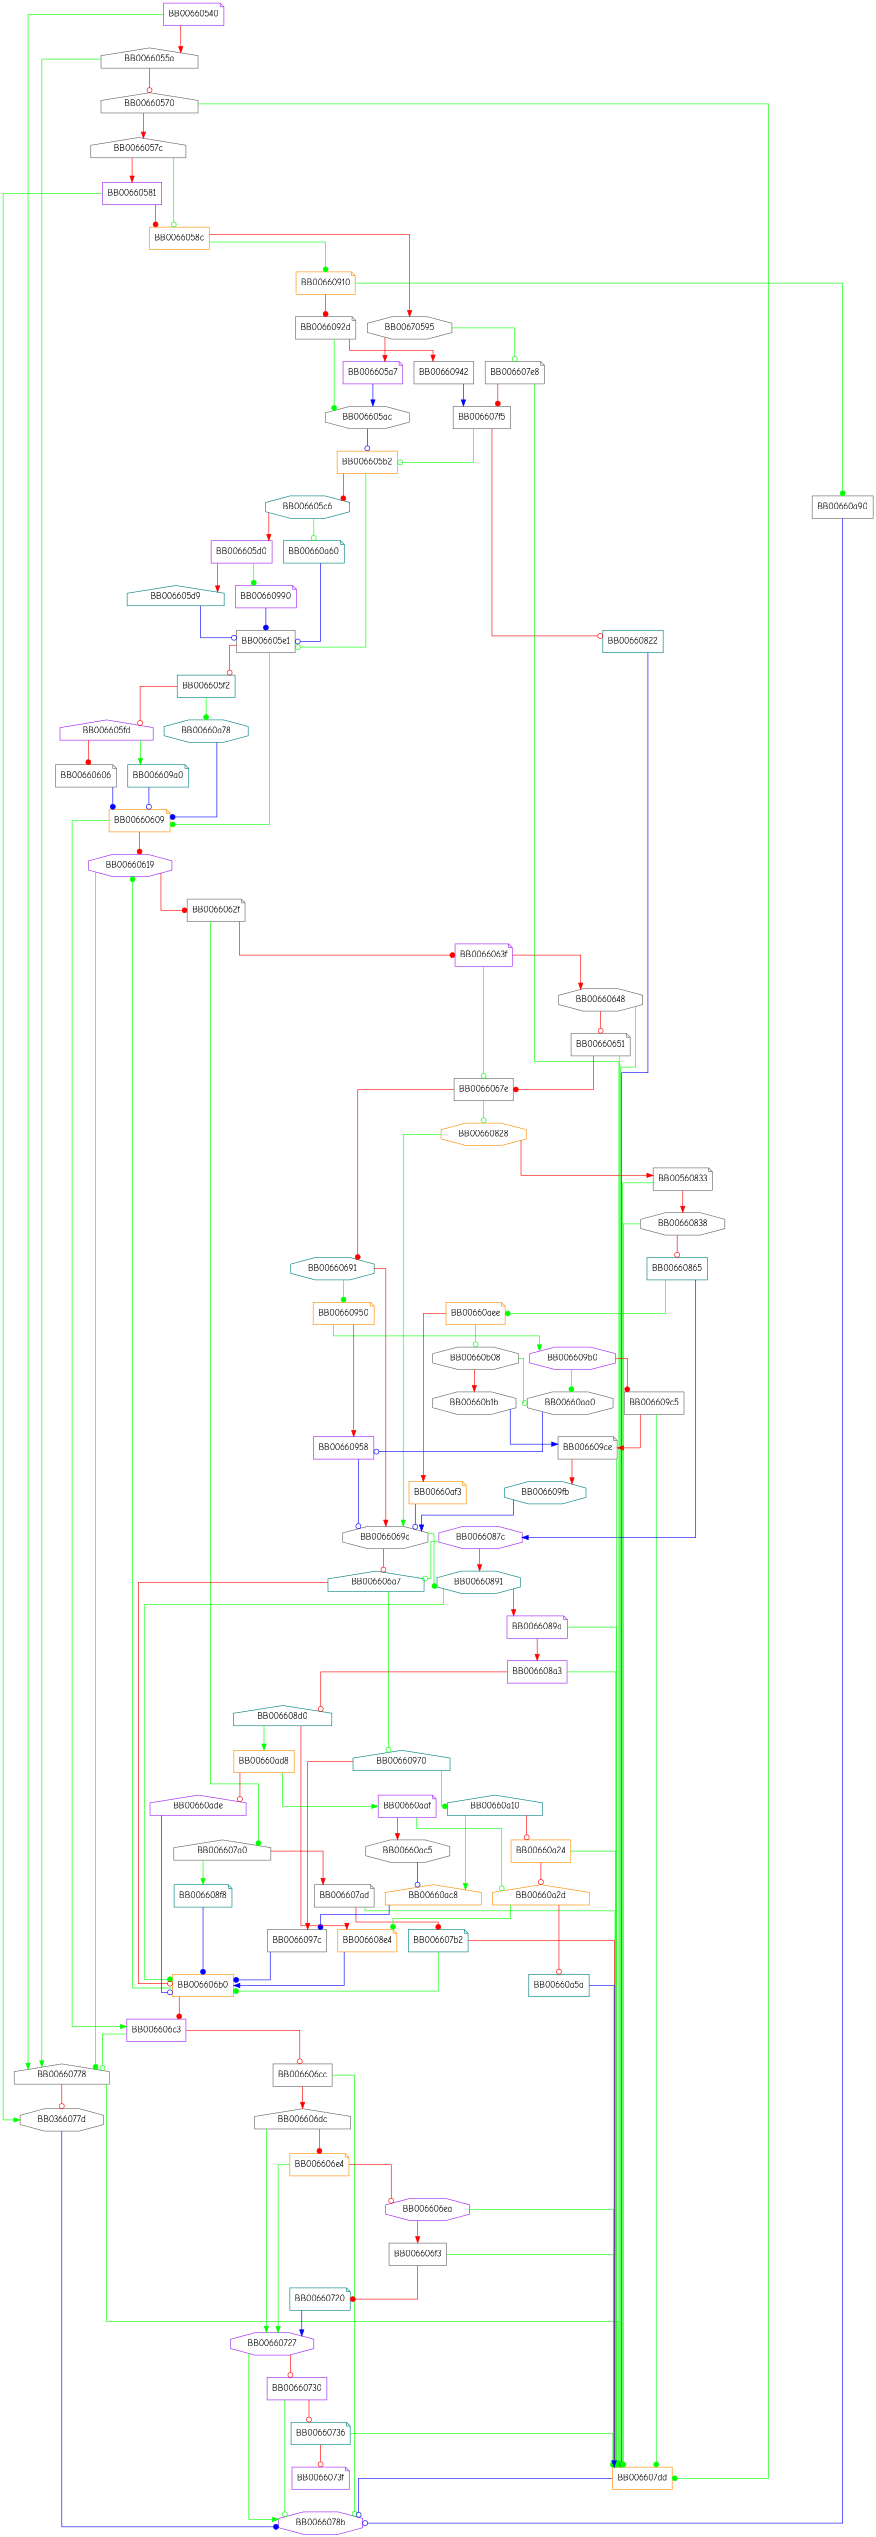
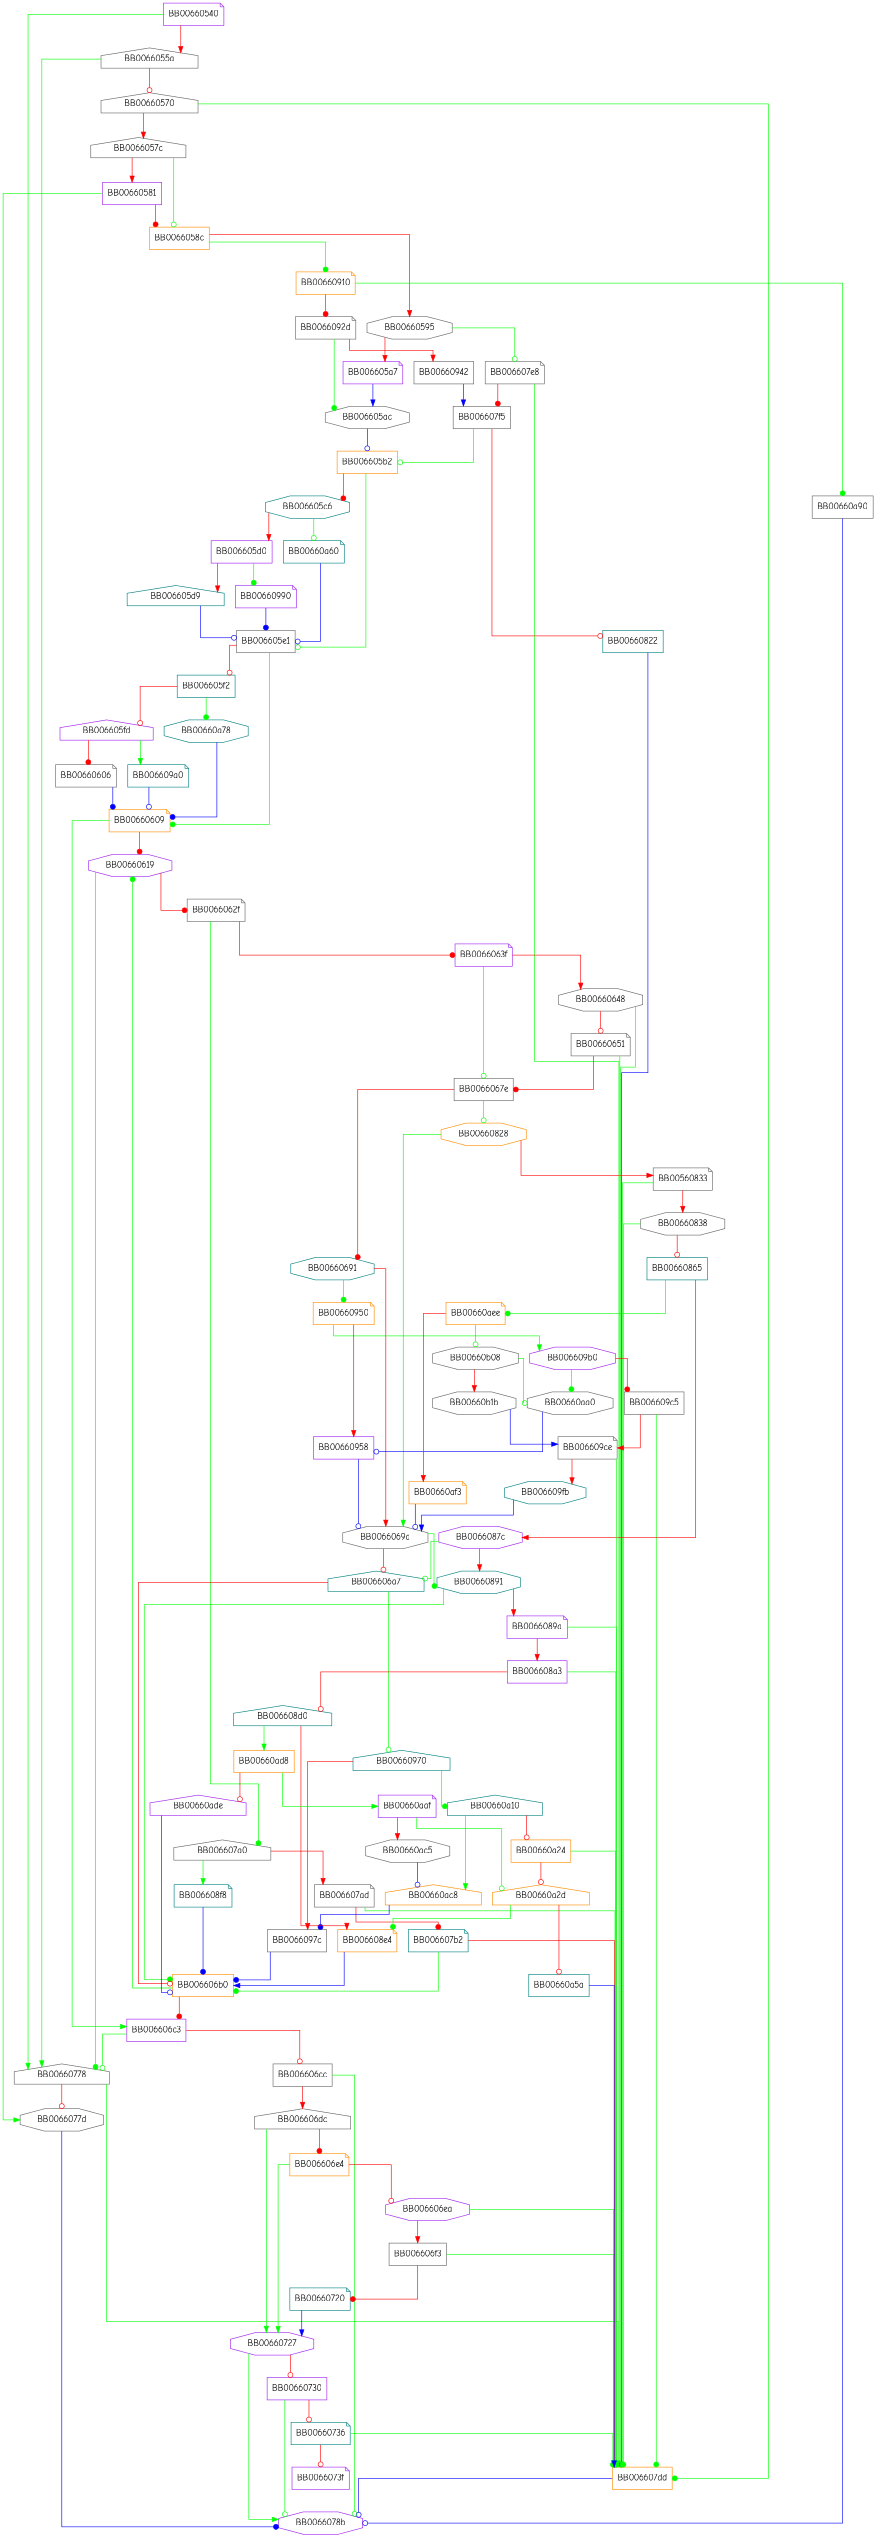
(410, 328) -> (410, 328)
(696, 1492) -> (696, 1492)
(62, 2120) -> (62, 2120)
